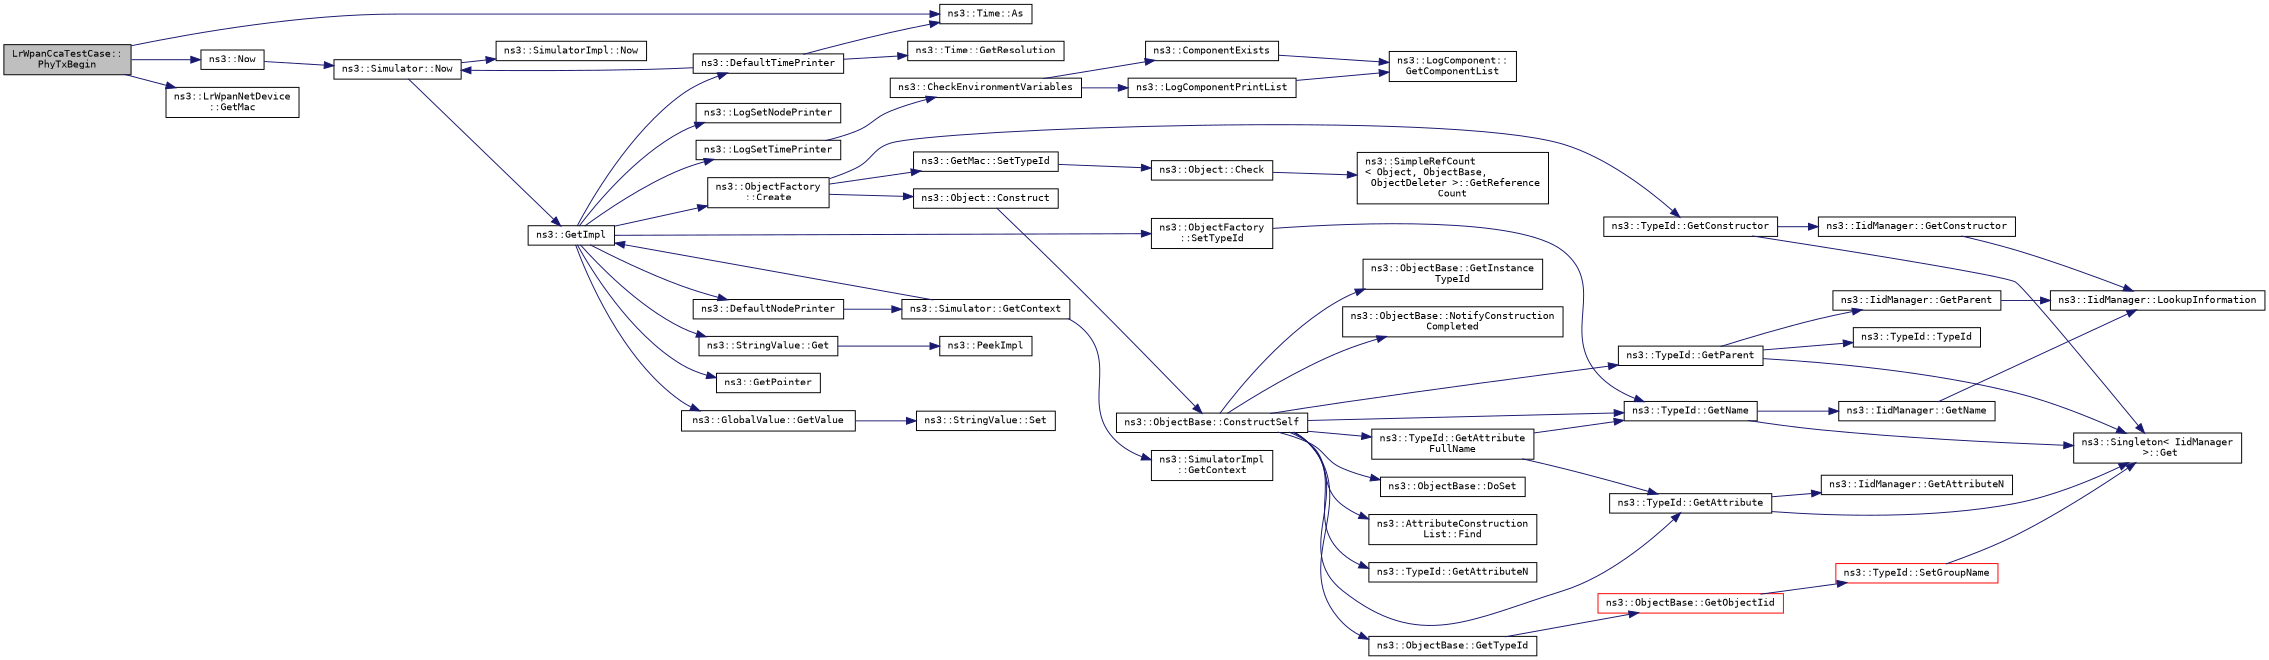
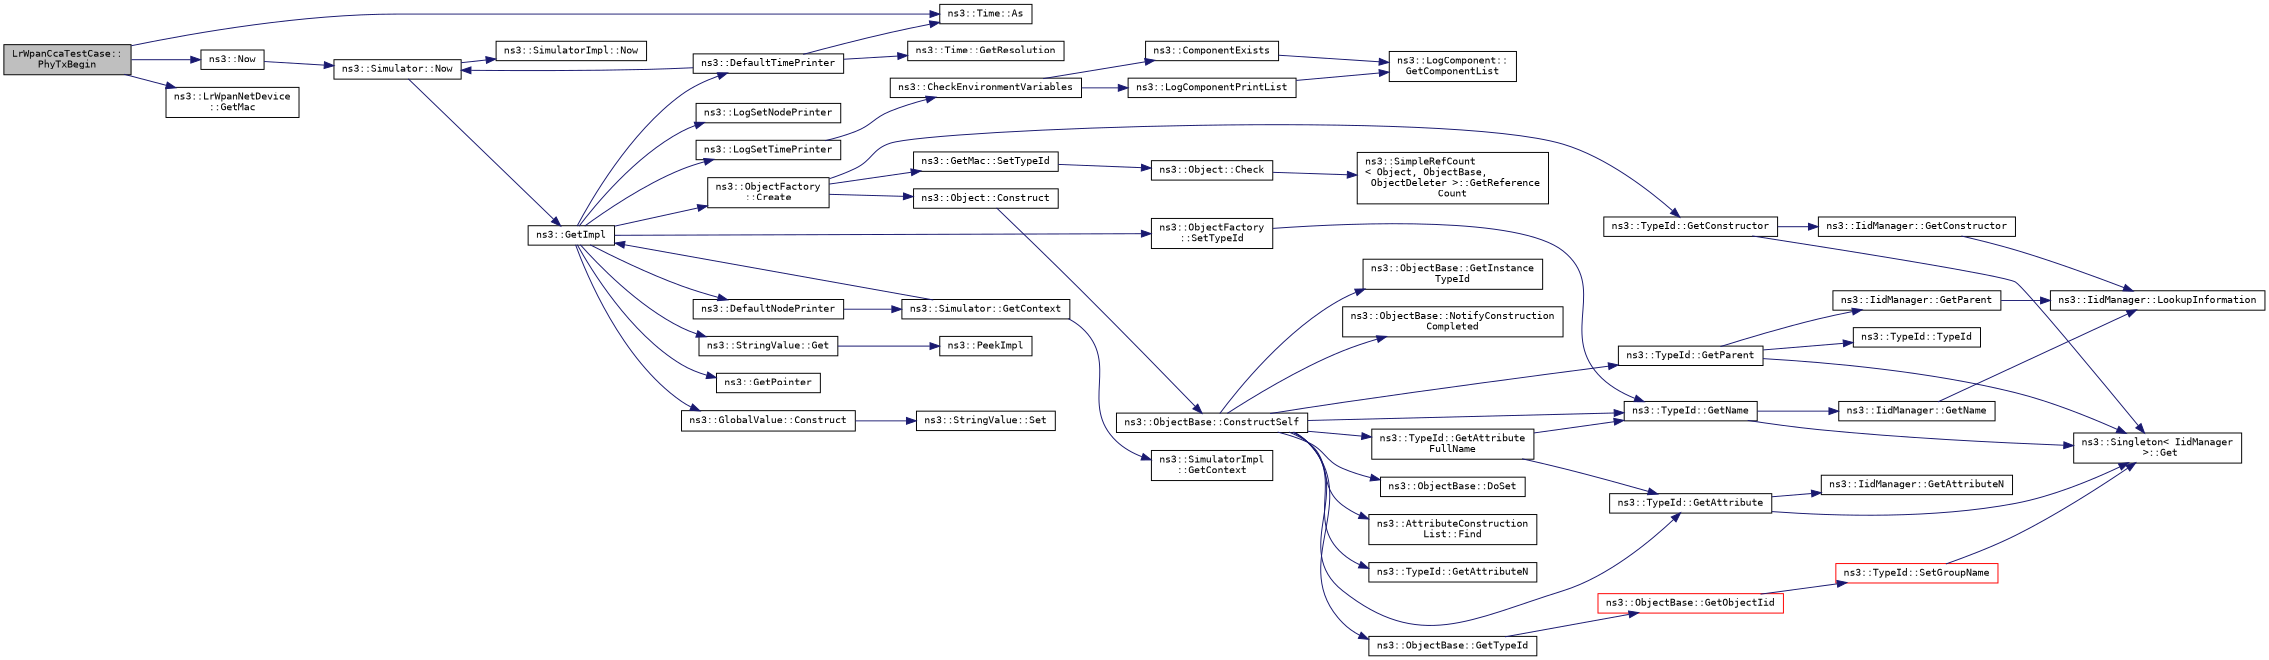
(768, 421) -> (768, 421)
